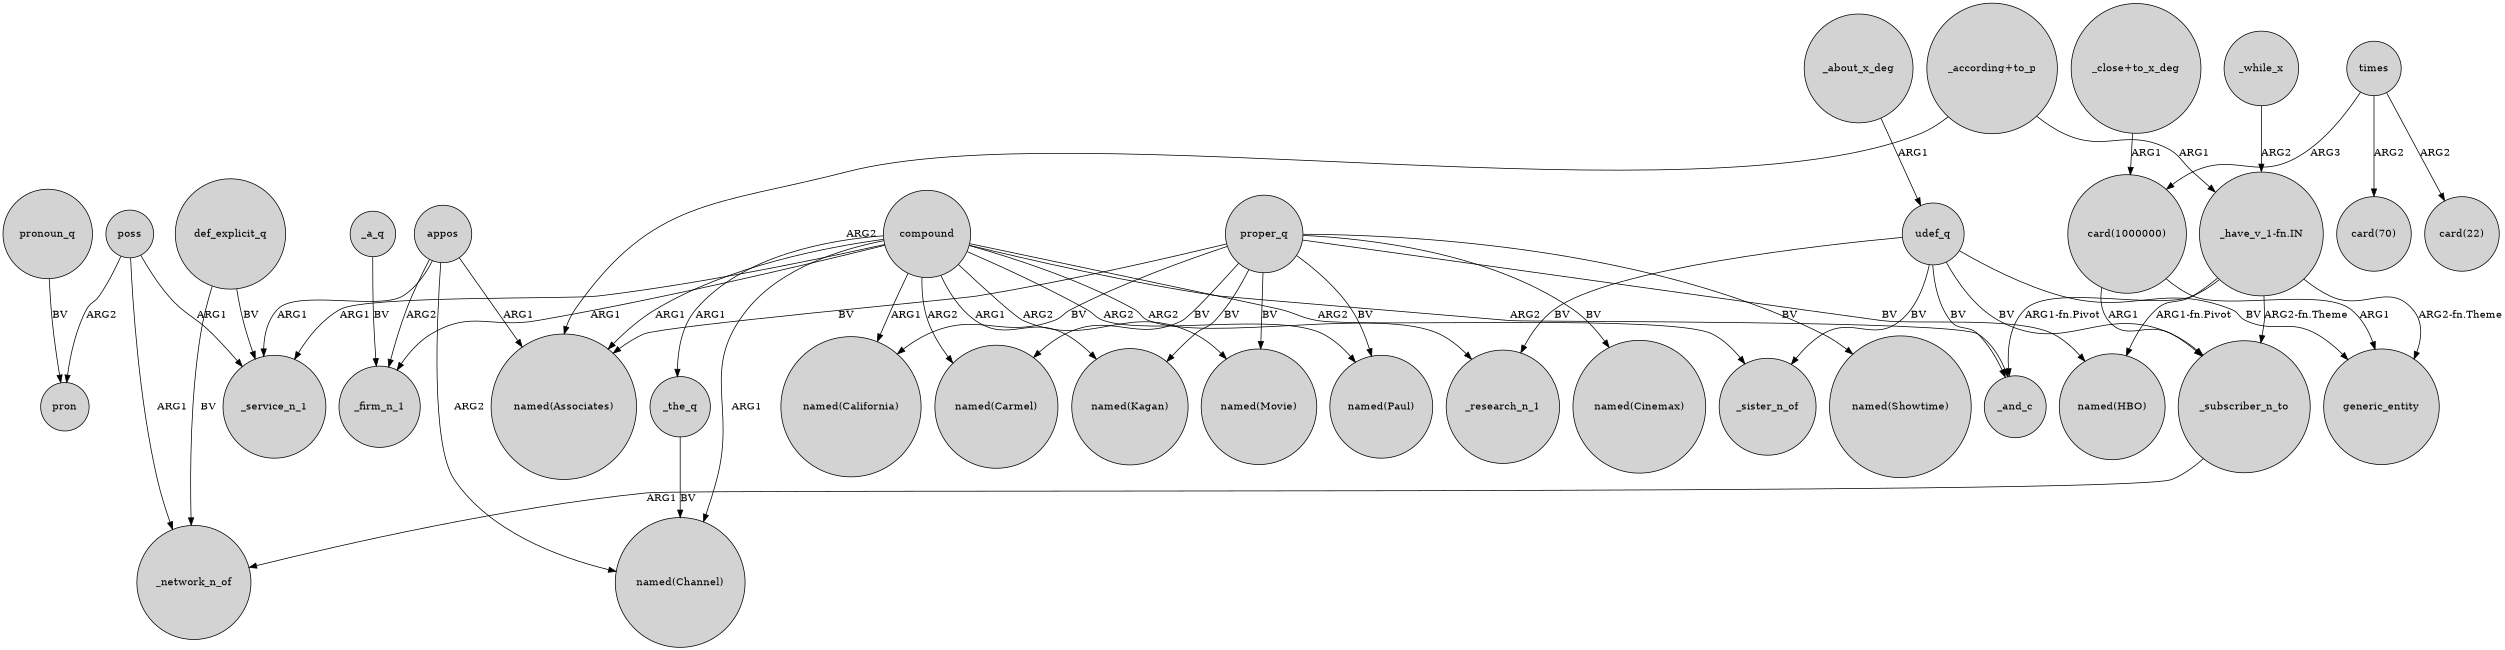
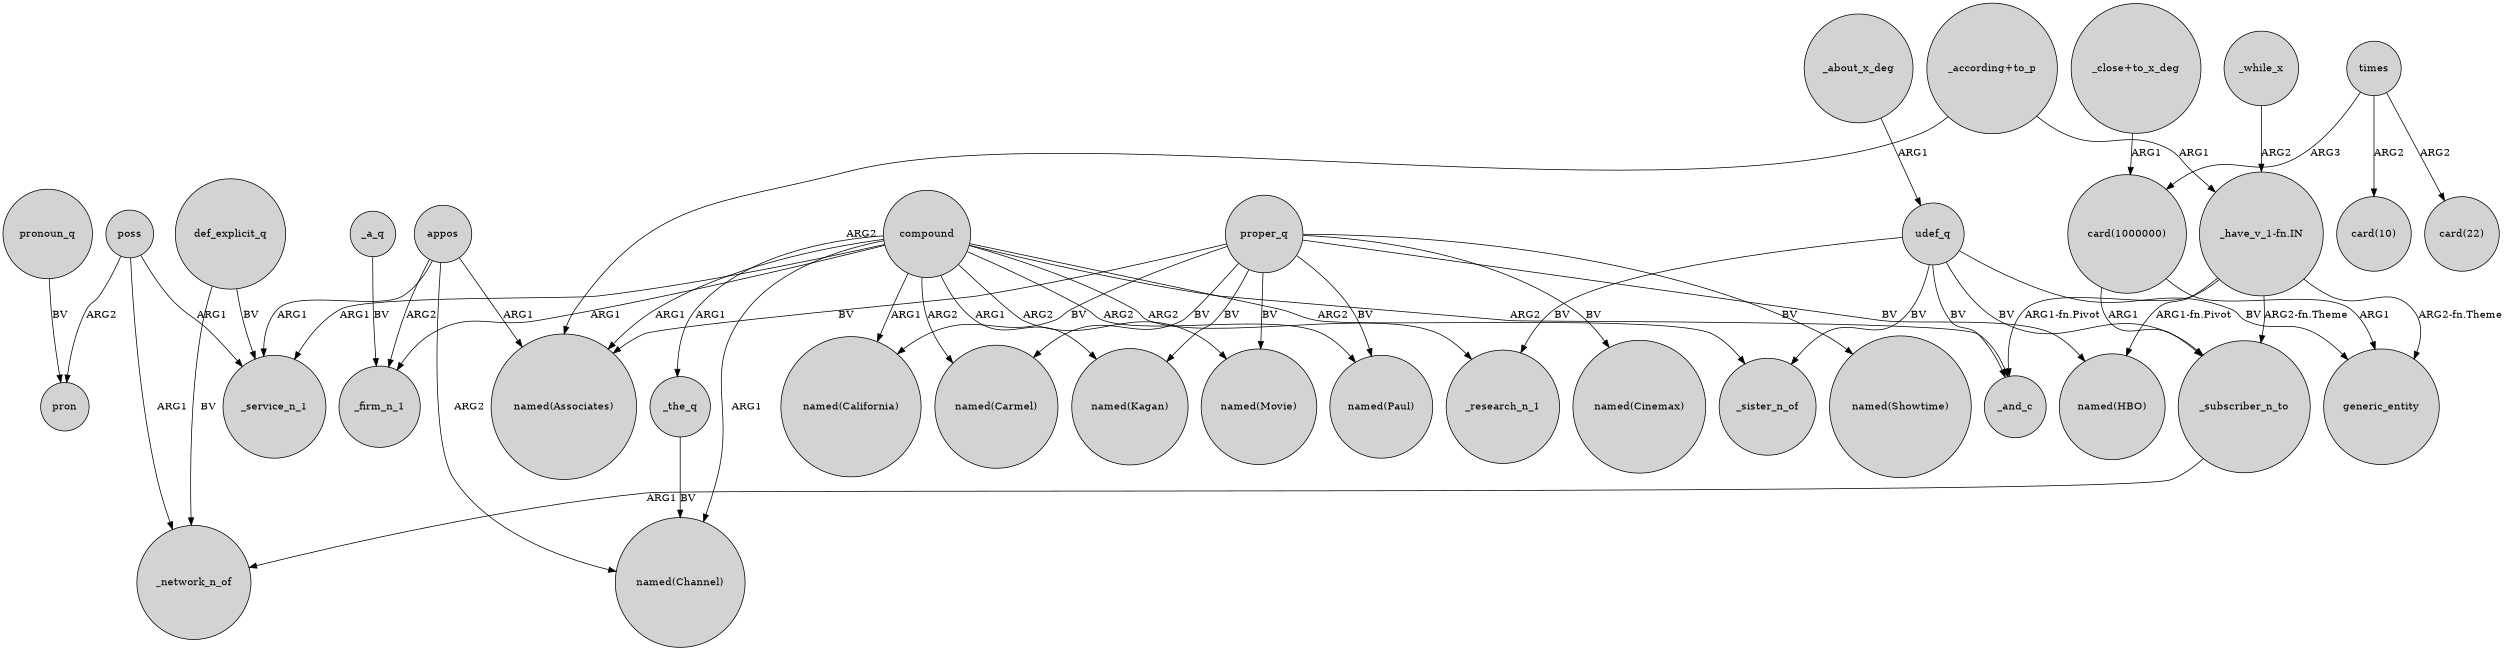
(2374, 234) -> (2374, 234)
